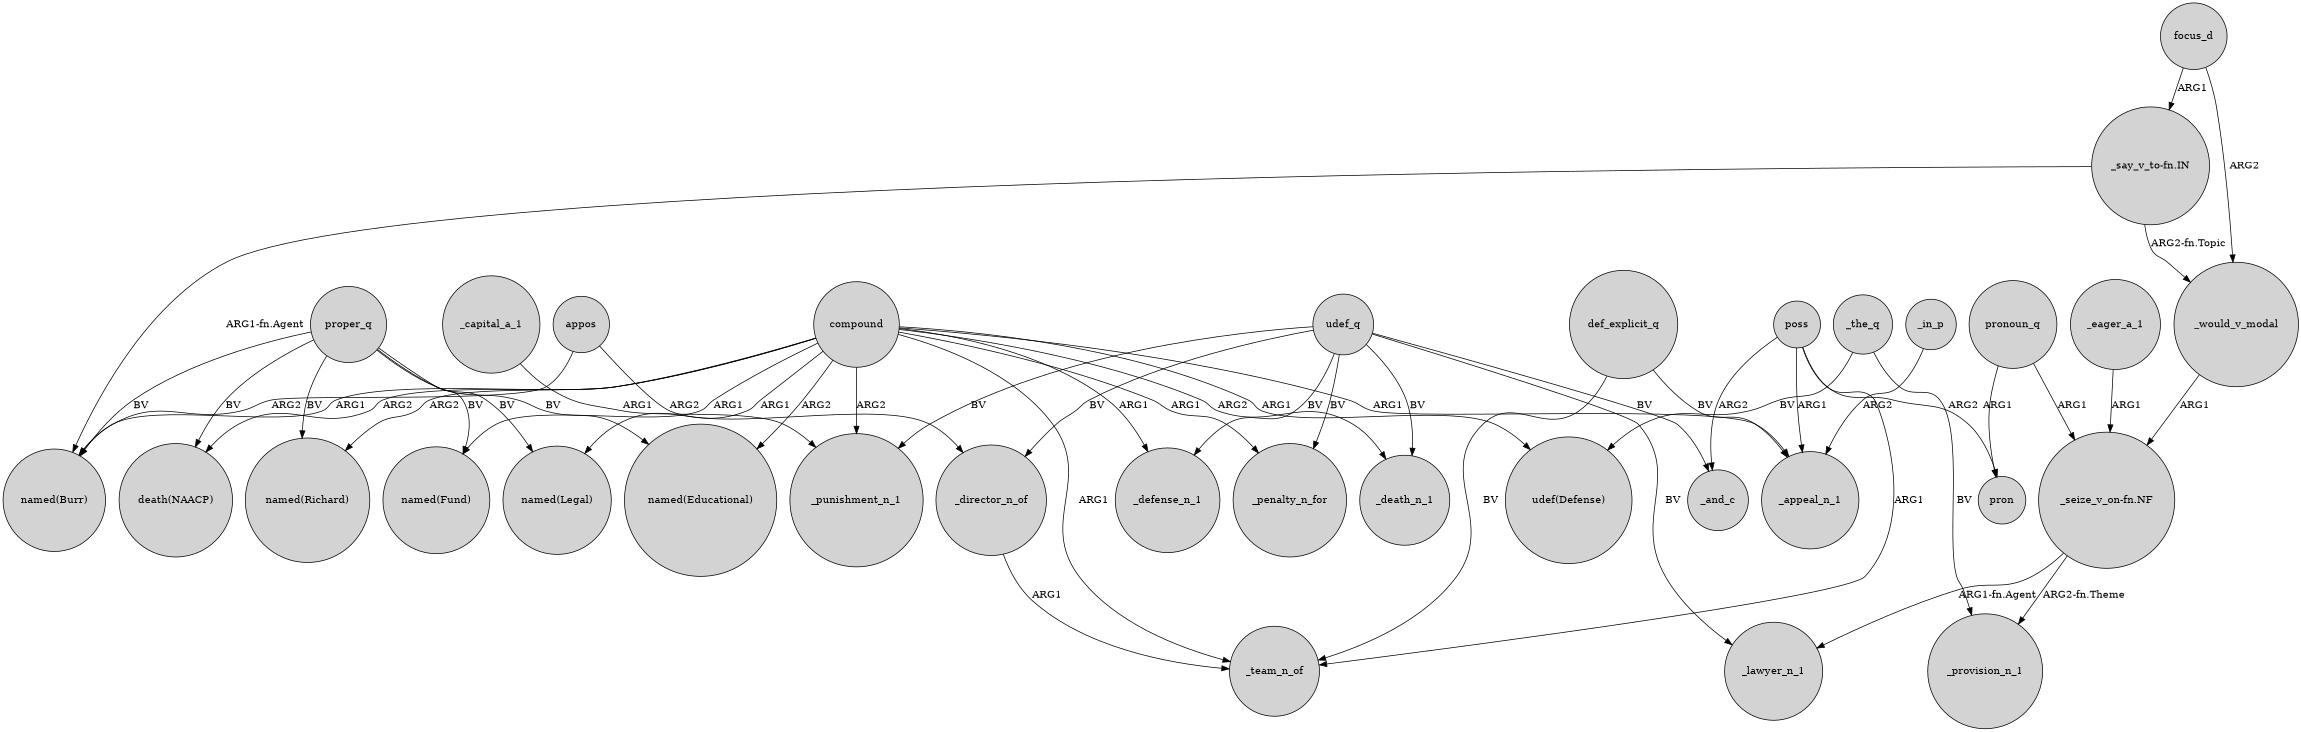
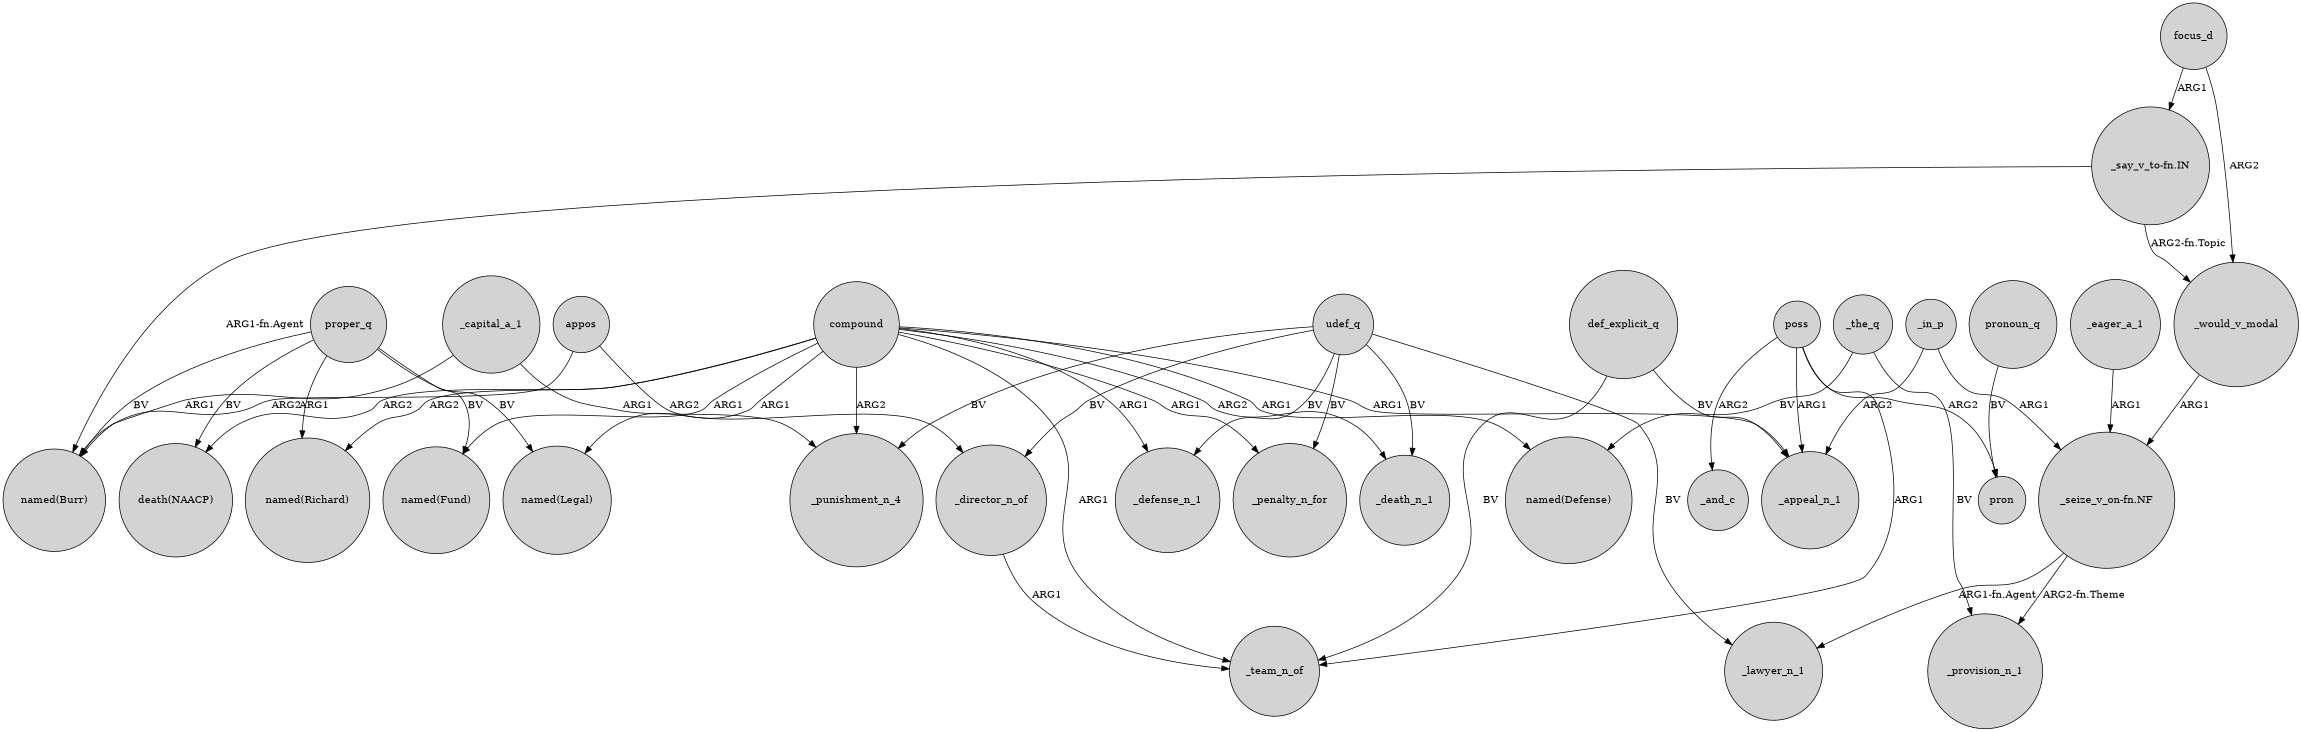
(1550, 383) -> none
(407, 390) -> (267, 395)
(2052, 398) -> (1998, 397)
(315, 405) -> (315, 405)
(1998, 405) -> (1998, 405)
(701, 500) -> none
(857, 500) -> (857, 500)
(1569, 500) -> (1569, 500)
